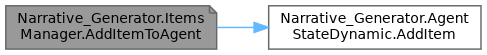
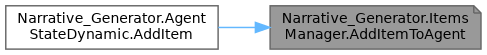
(235, 27) -> (237, 27)
